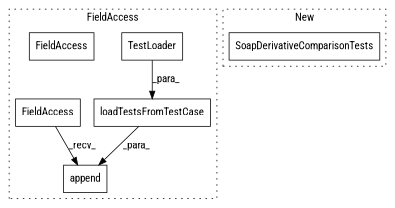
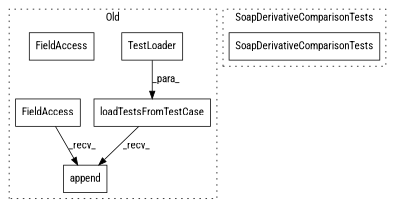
(113, 18) -> (113, 18)
(304, 18) -> (304, 18)
(137, 146) -> (137, 146)
